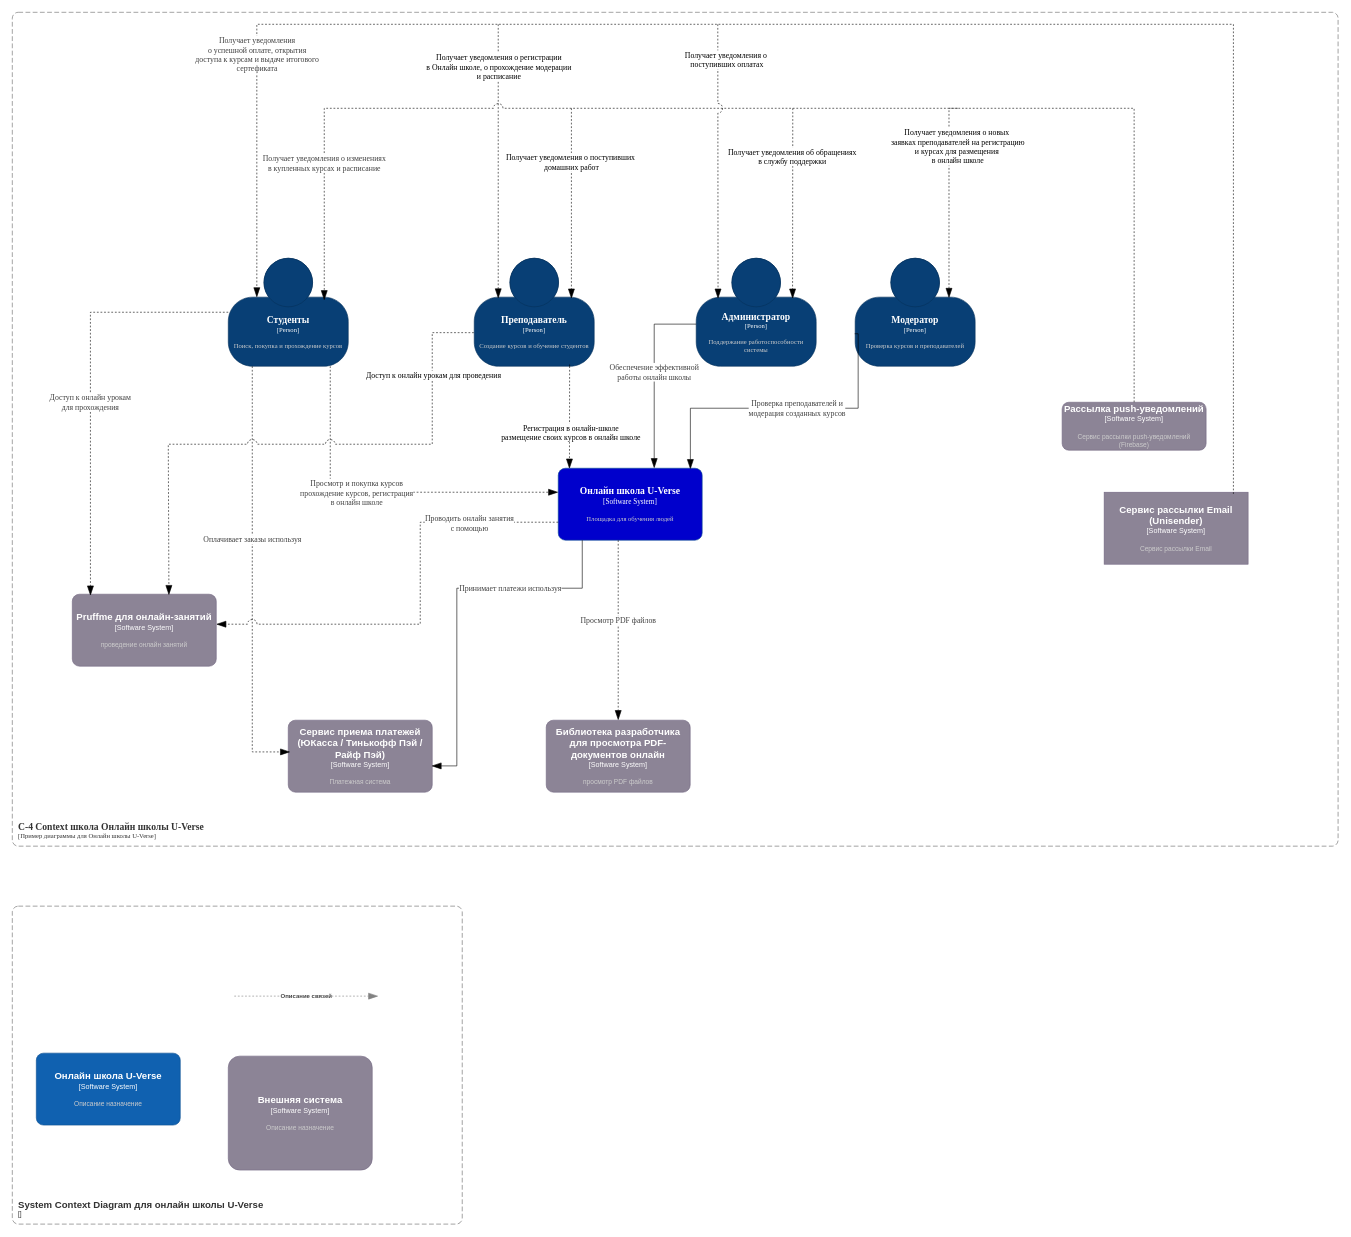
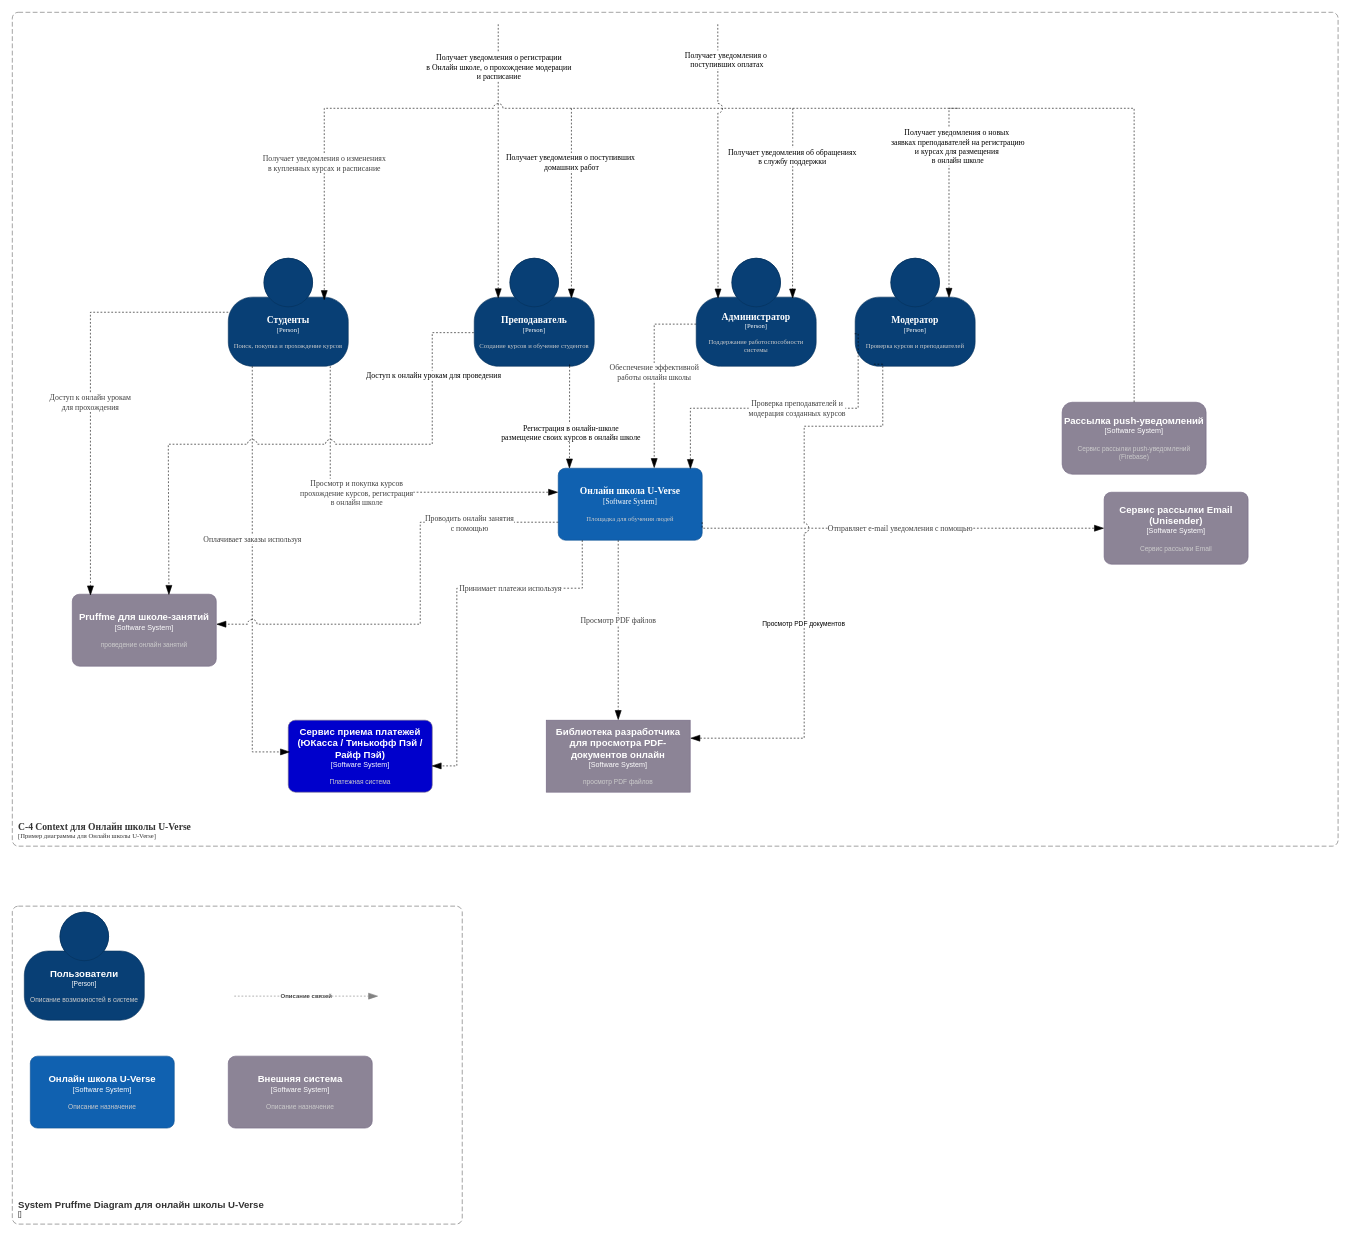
(1234, 257) -> none
(656, 324) -> (656, 324)
(694, 408) -> (694, 408)
(1134, 426) -> (1134, 438)
(630, 504) -> (630, 504)
none -> (878, 528)
(1176, 528) -> (1176, 528)
none -> (804, 623)
(144, 630) -> (144, 630)
(457, 682) -> (457, 682)
(360, 756) -> (360, 756)
(618, 756) -> (618, 756)
(93, 832) -> (93, 832)
none -> (84, 966)
(108, 1089) -> (102, 1092)
(300, 1113) -> (300, 1092)
(99, 1210) -> (99, 1210)
